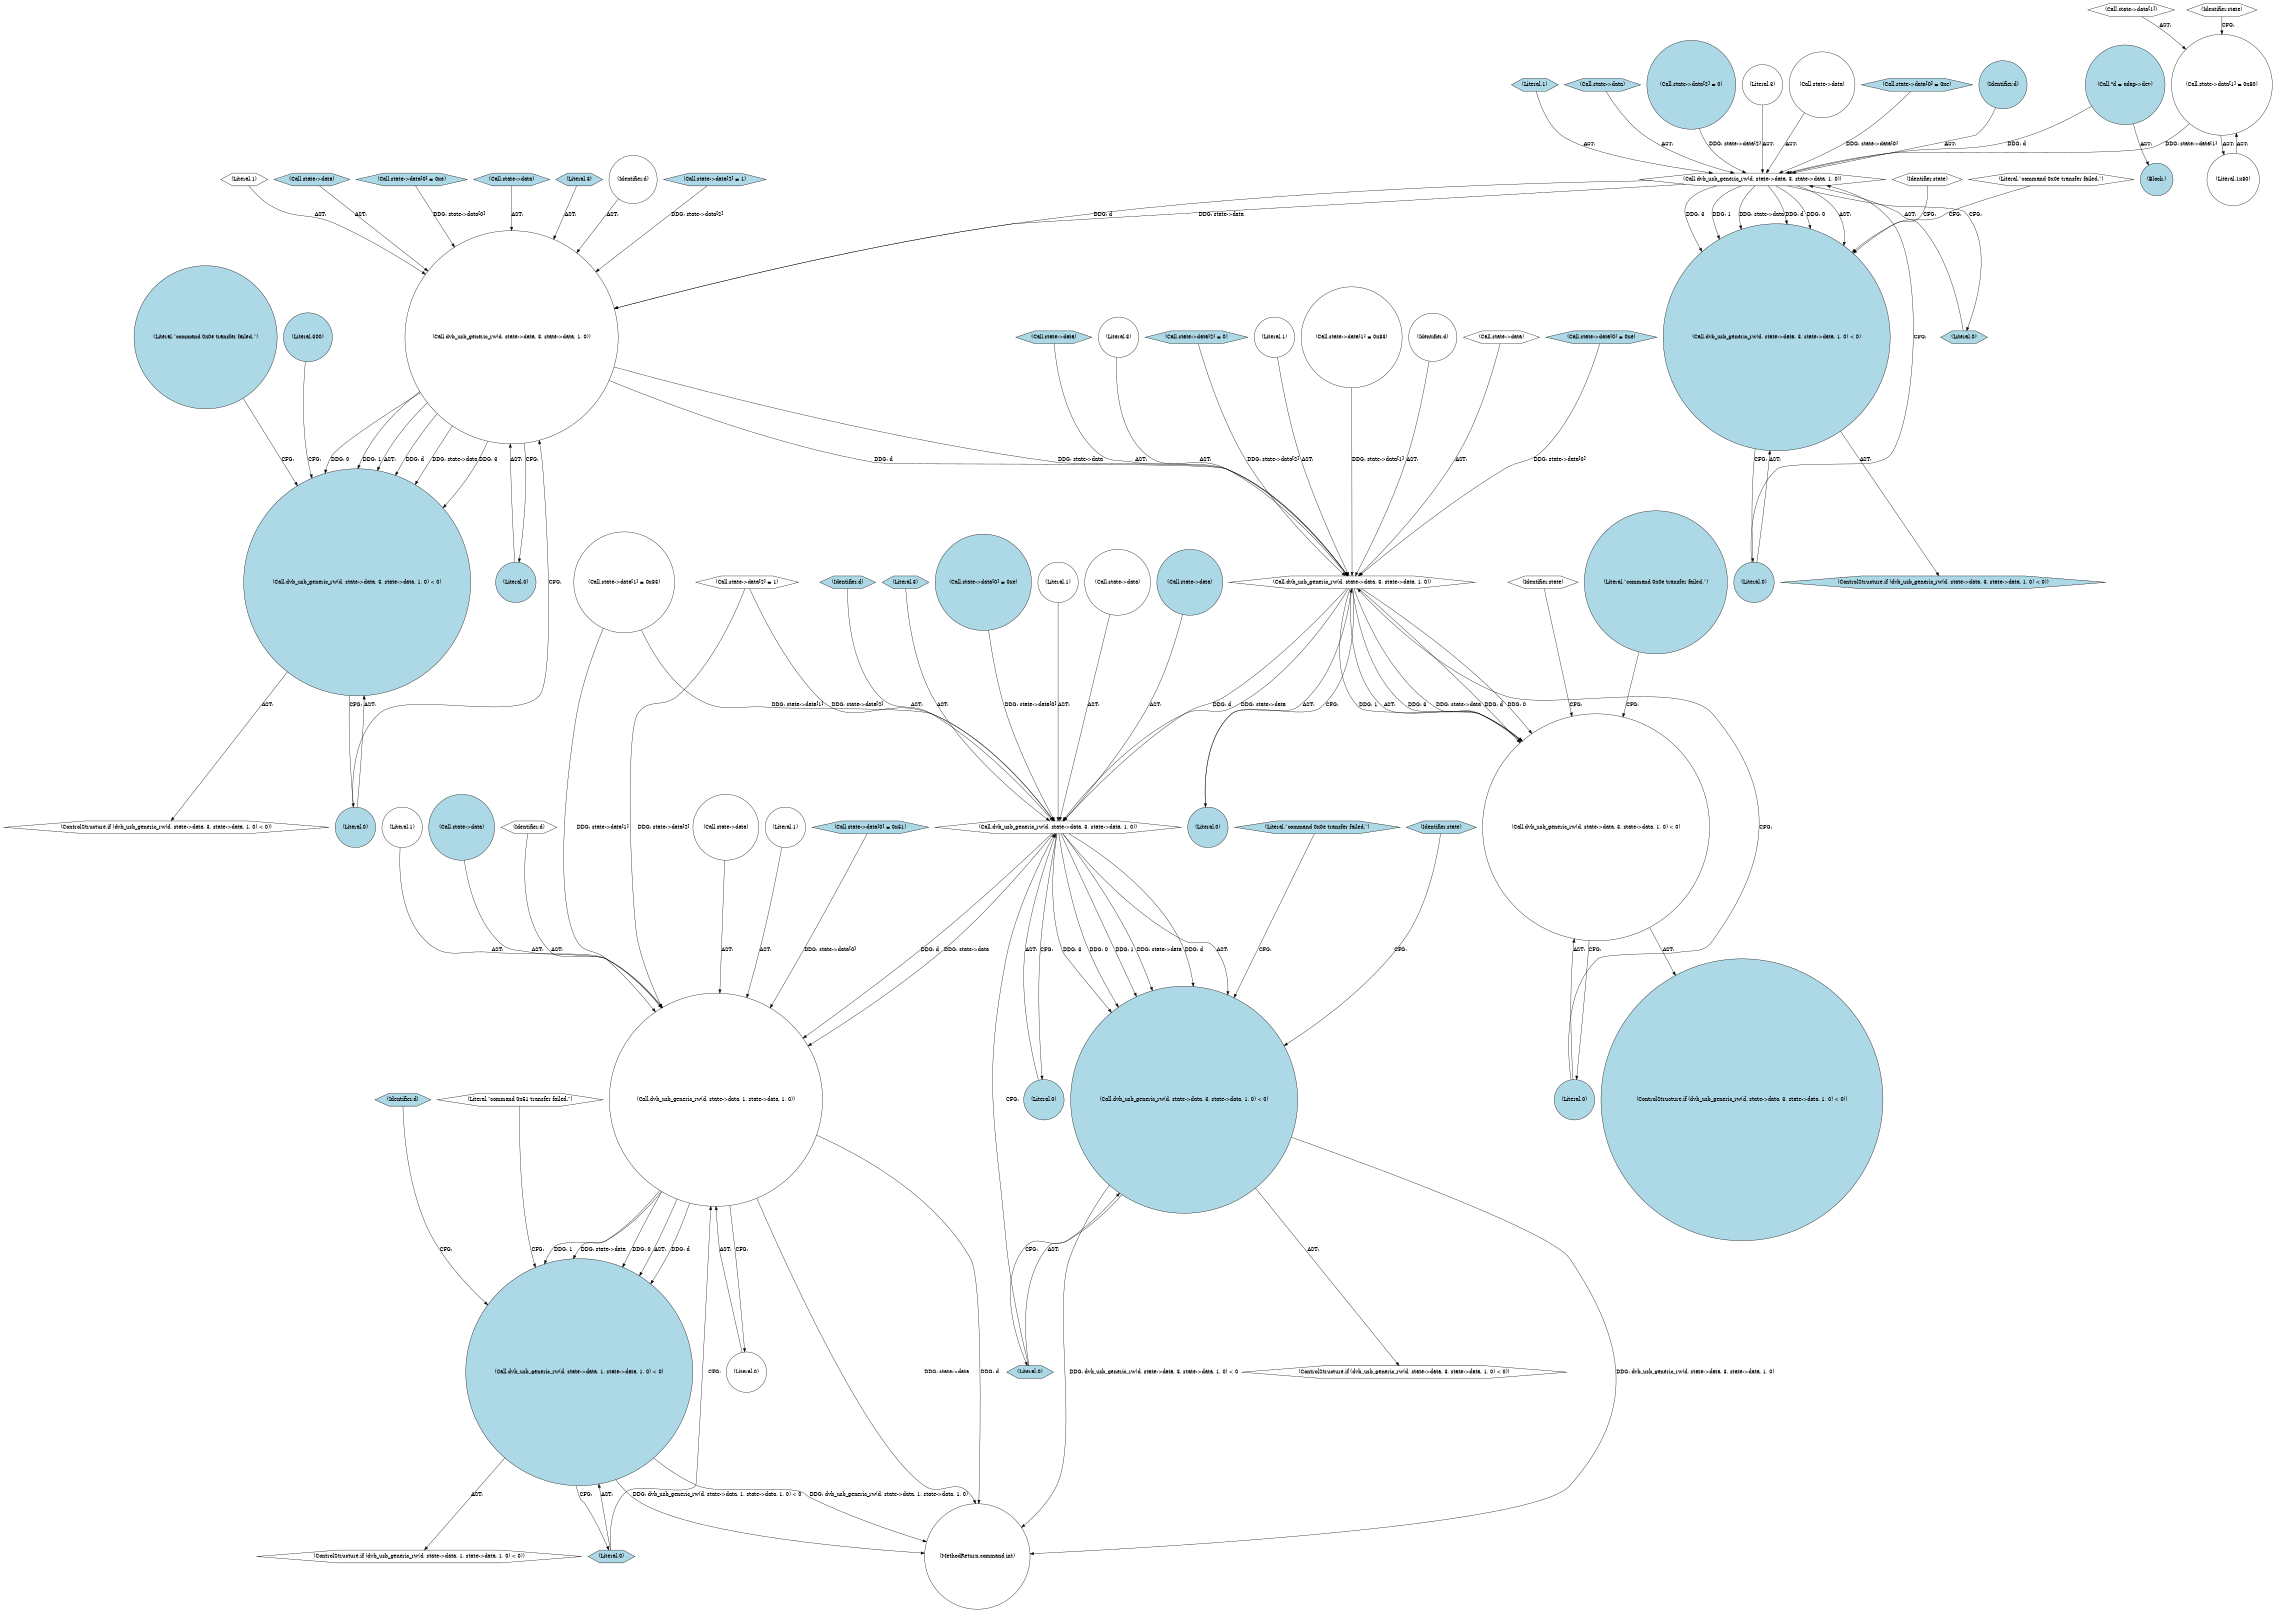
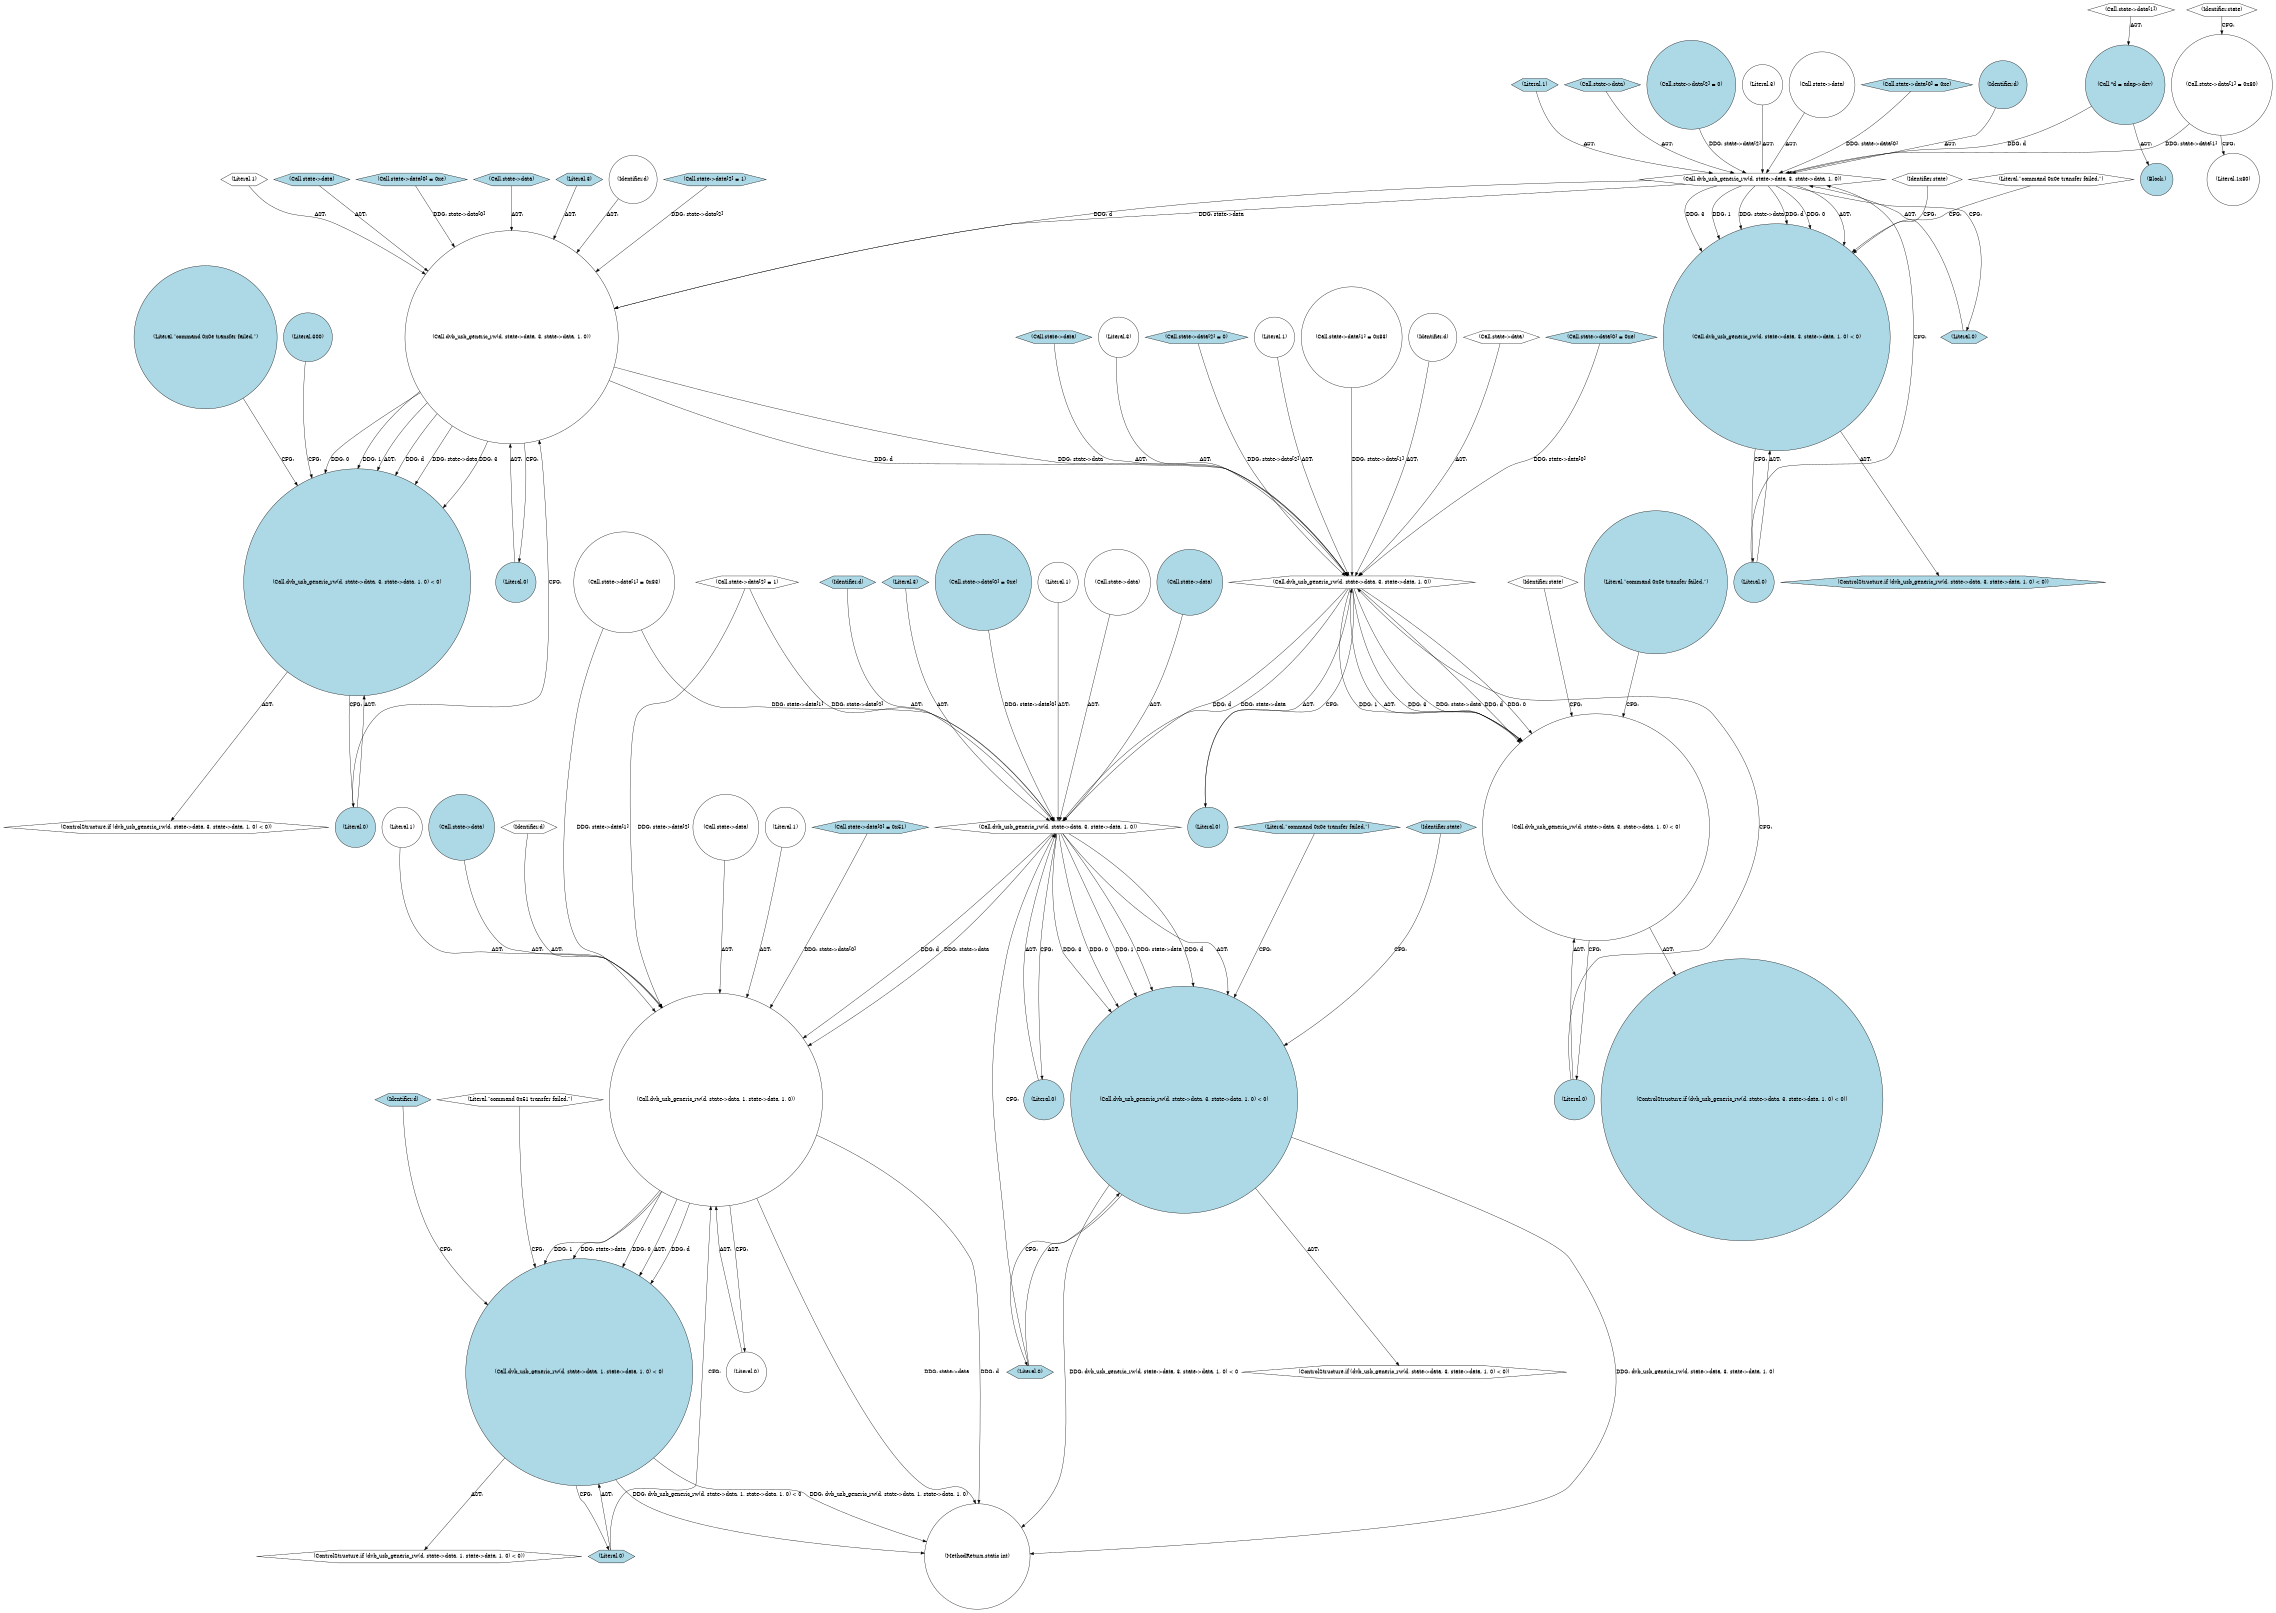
(2163, 31) -> (2130, 29)
(2229, 144) -> (2229, 144)
(2237, 145) -> none
(977, 1556) -> (977, 1556)
